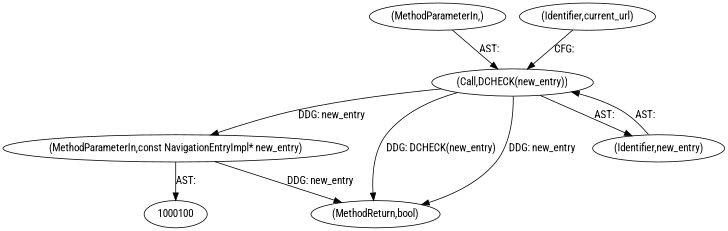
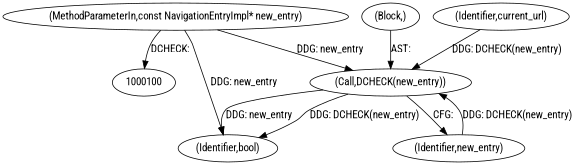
(438, 17) -> (391, 17)
(566, 50) -> (507, 50)
(328, 104) -> (281, 49)
(606, 115) -> (444, 115)
(647, 115) -> (517, 115)
(187, 181) -> (172, 50)
(376, 214) -> (228, 148)
